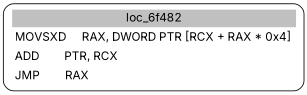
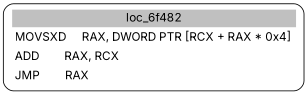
(67, 57) -> (67, 57)
